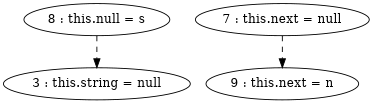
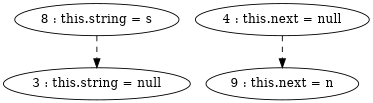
(97, 20) -> (97, 20)
(282, 20) -> (282, 20)
